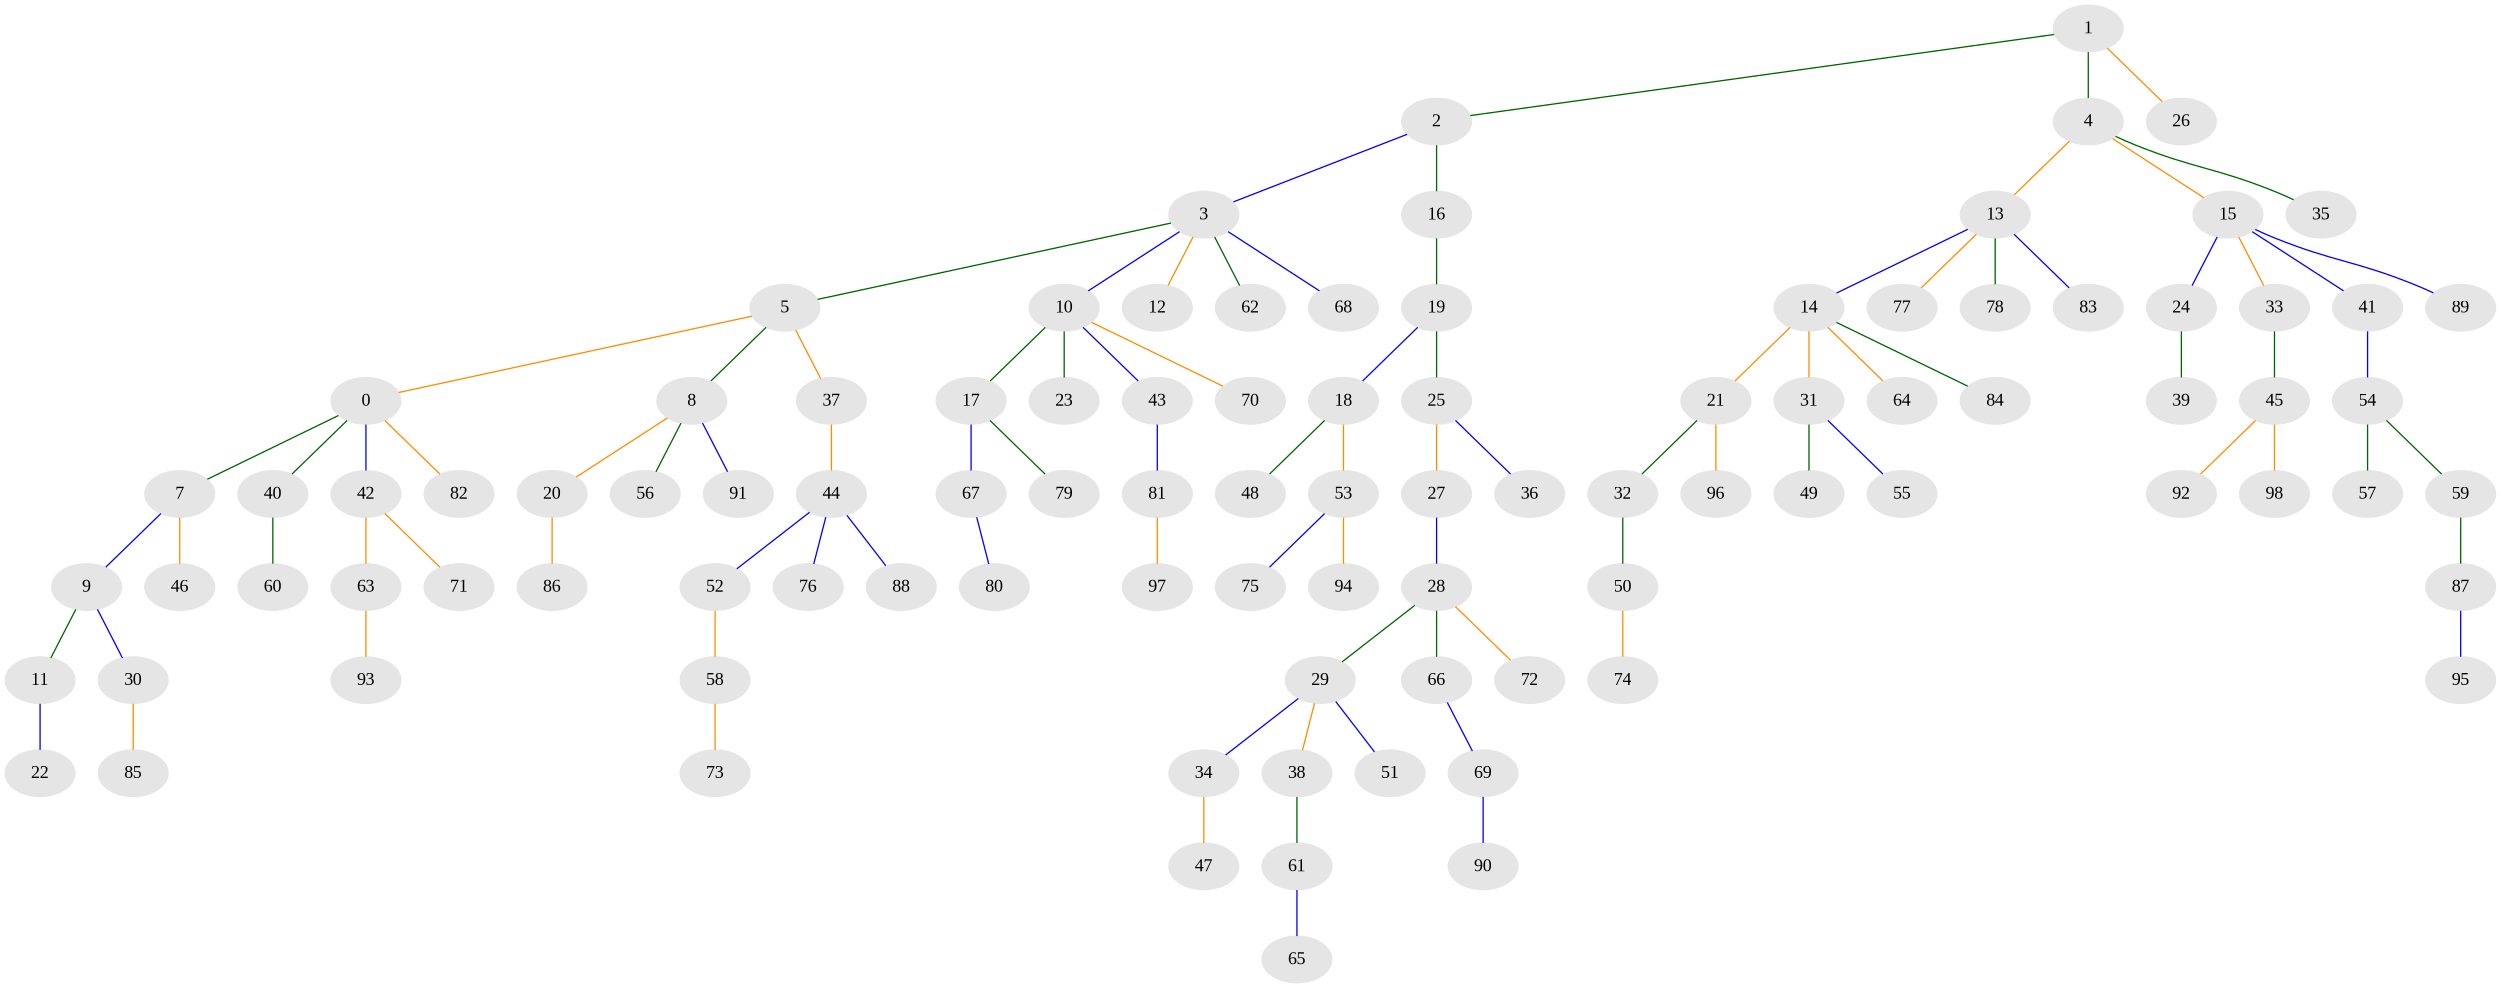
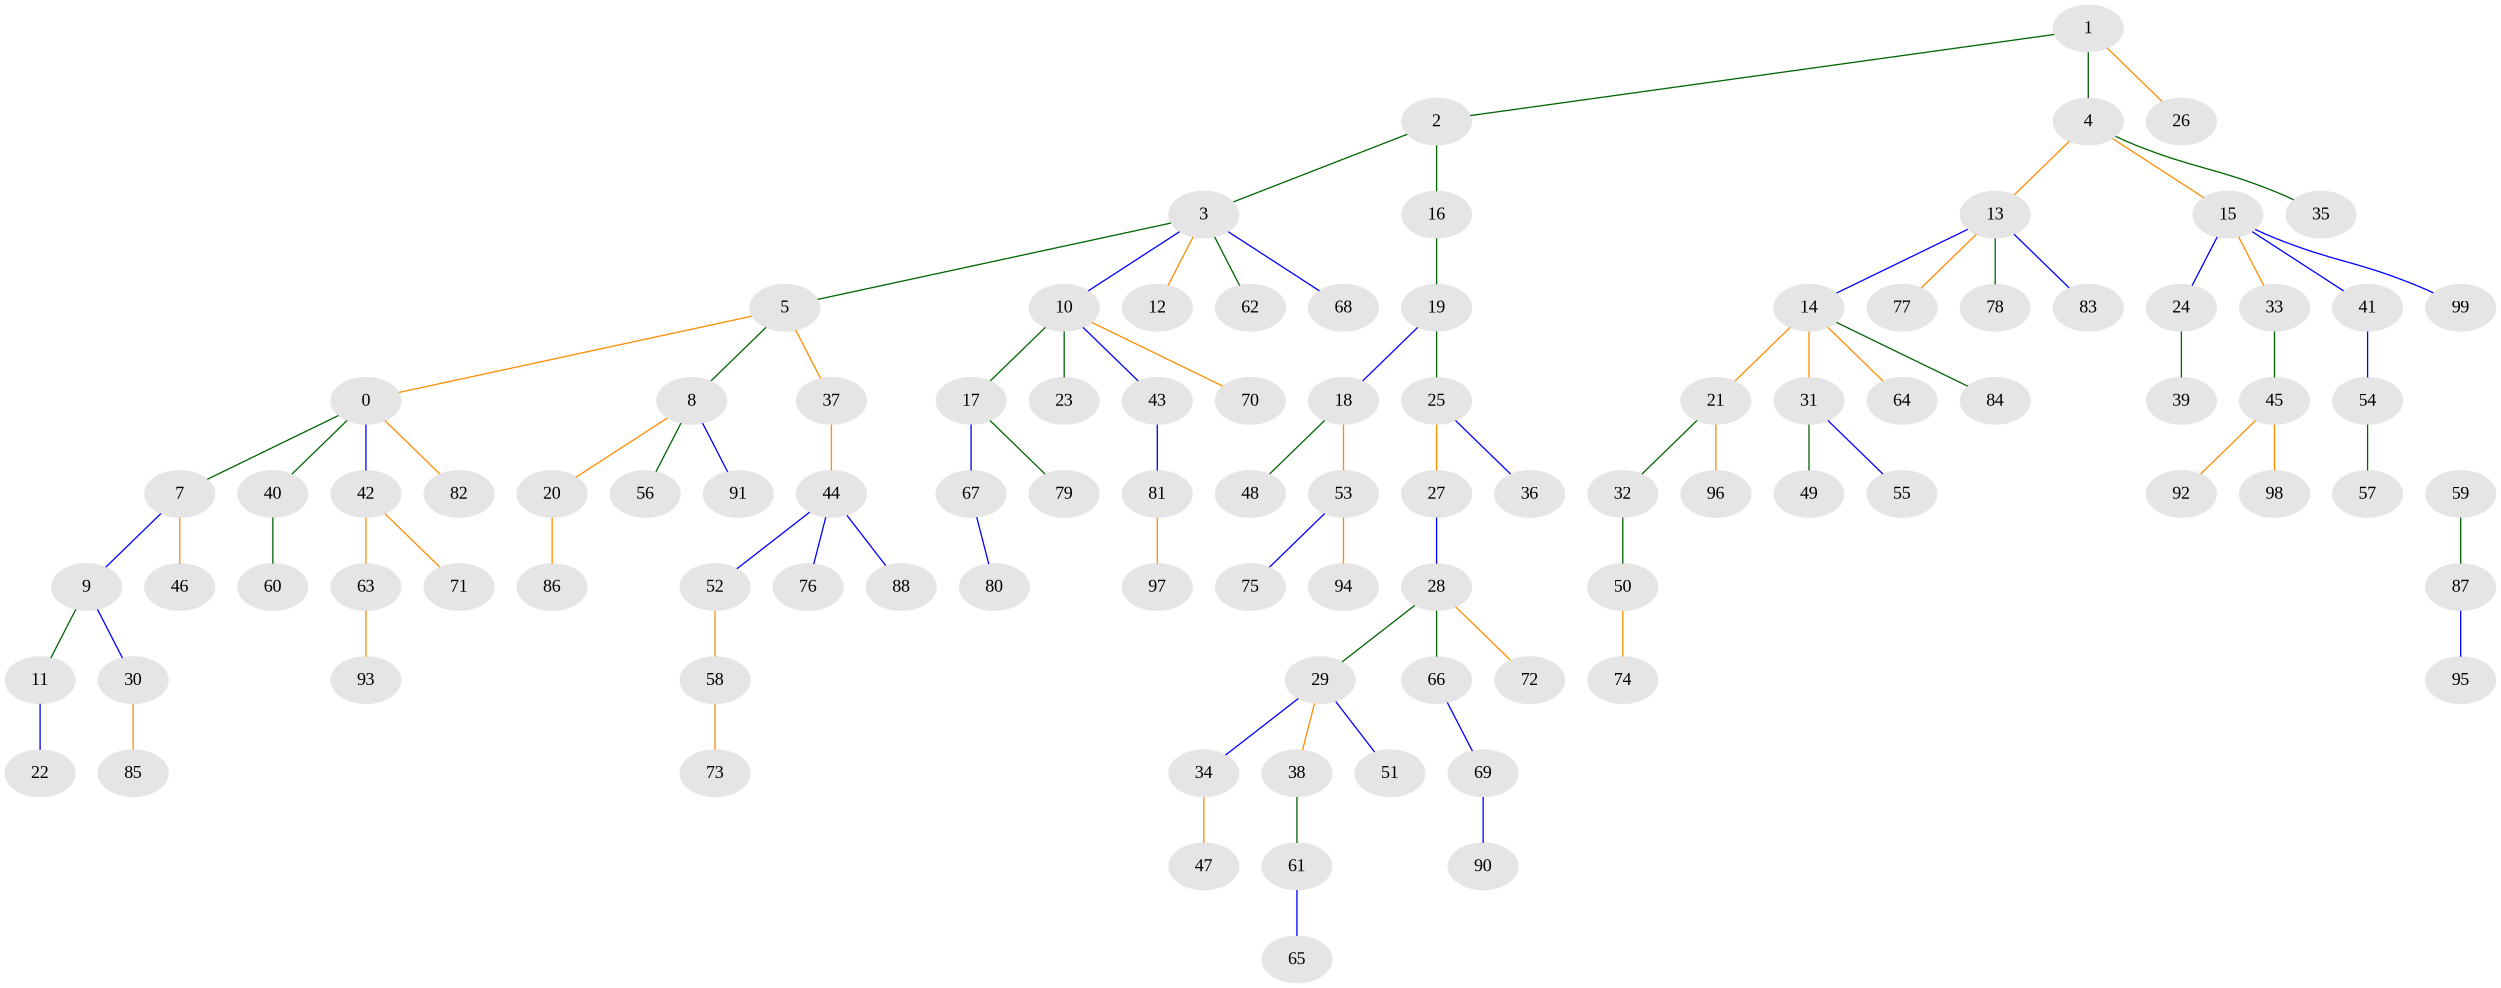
(1320, 168) -> (1320, 168)
(2461, 308) -> (2461, 308)
(2414, 447) -> none
